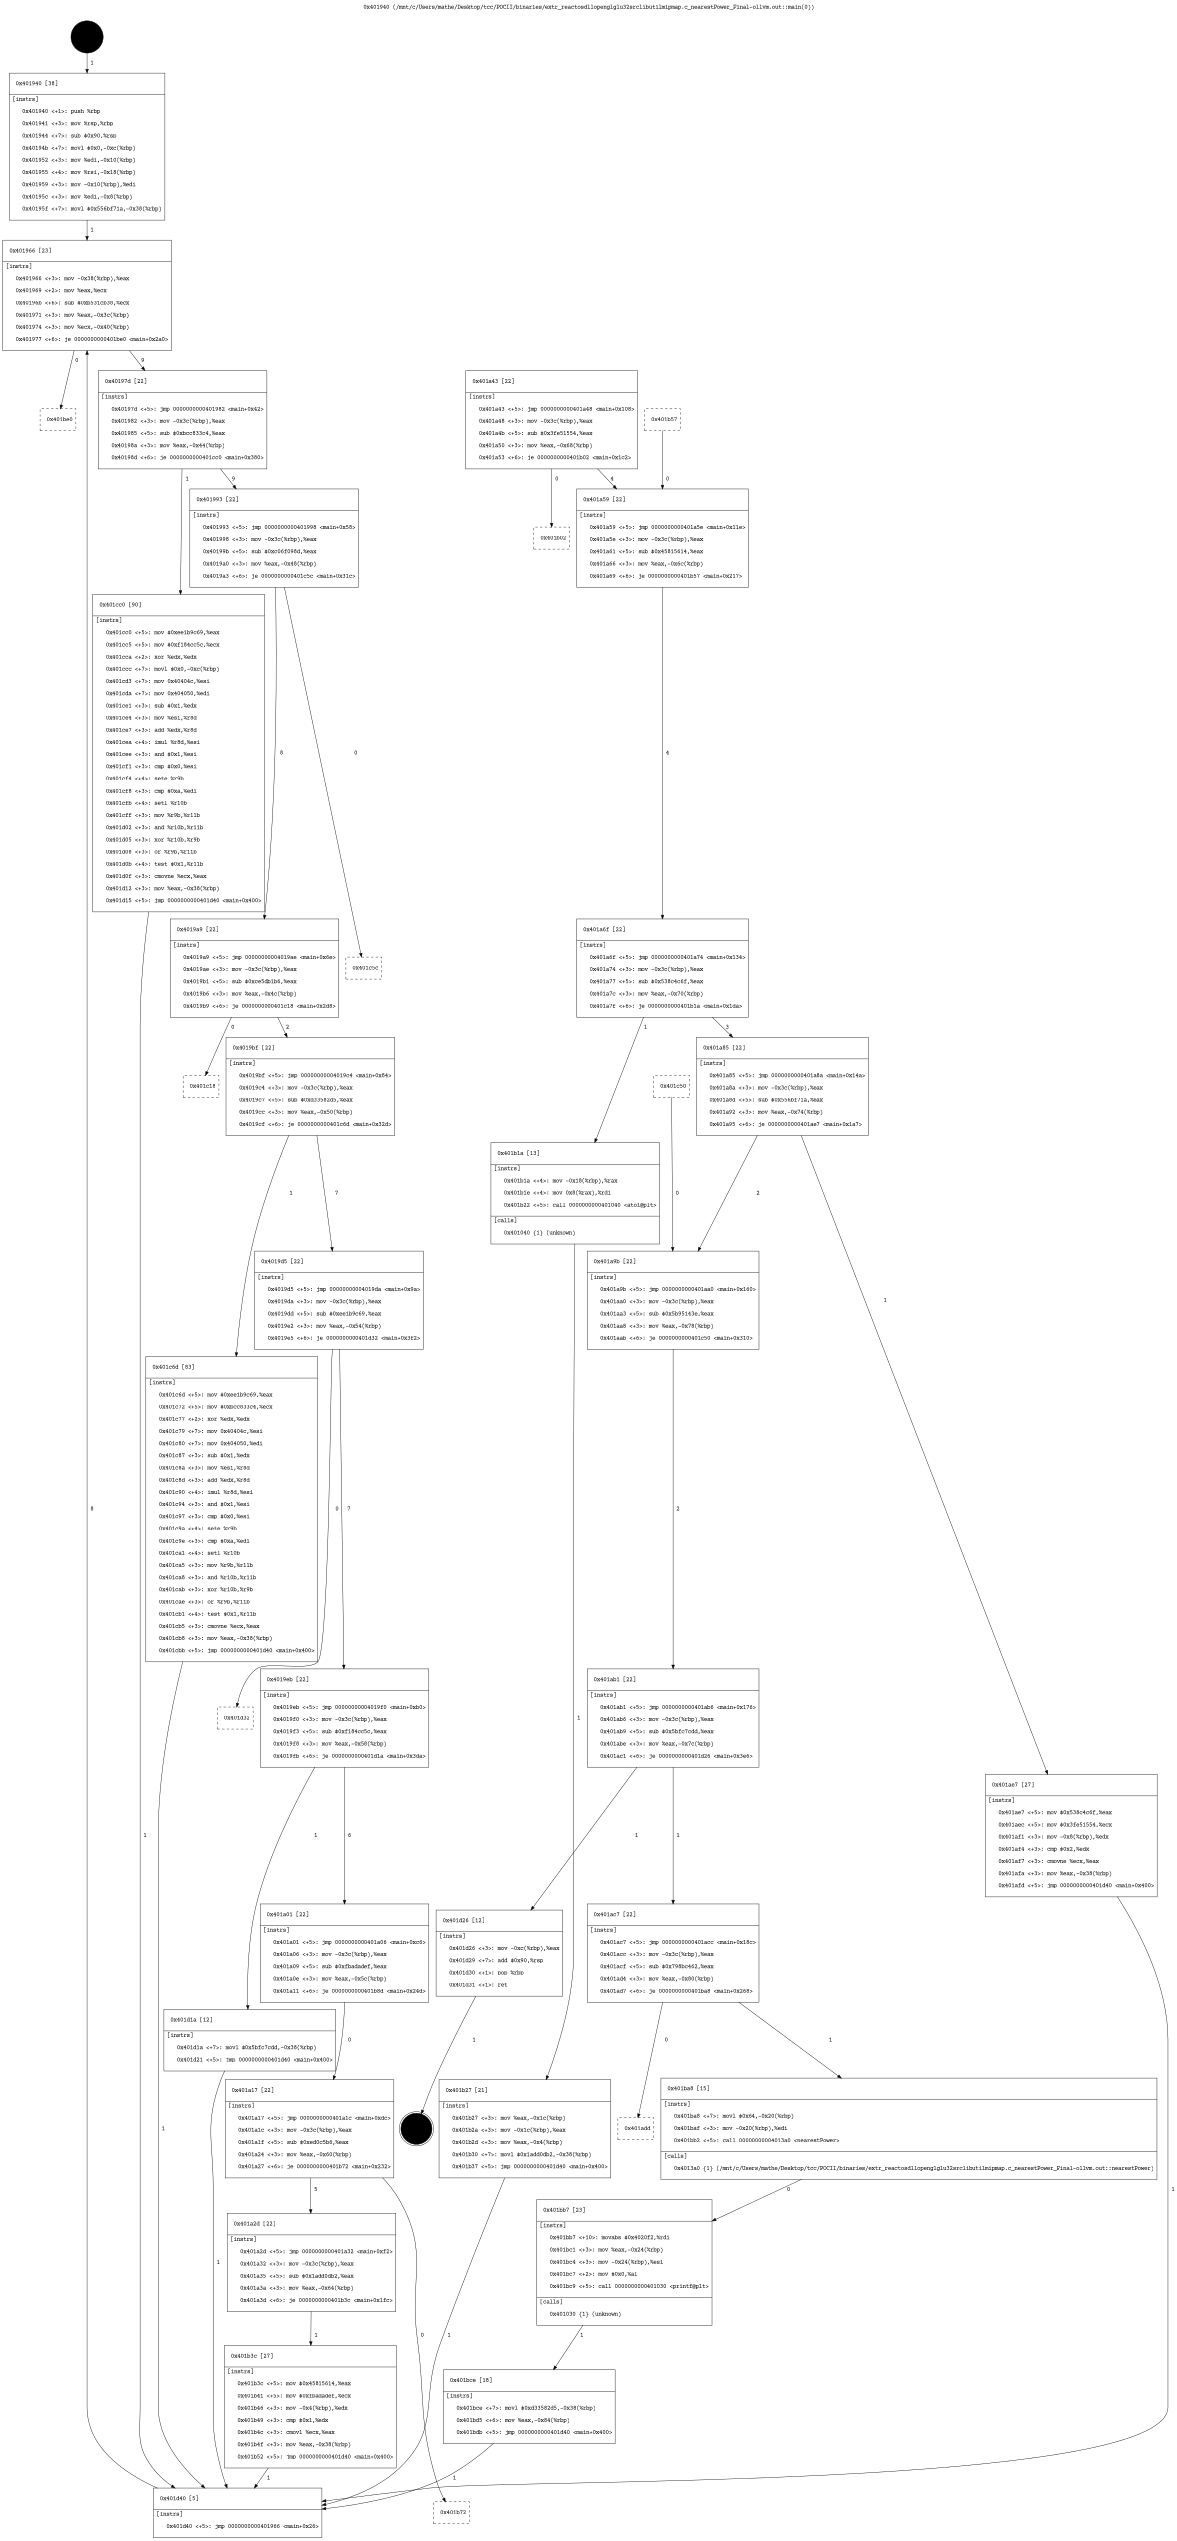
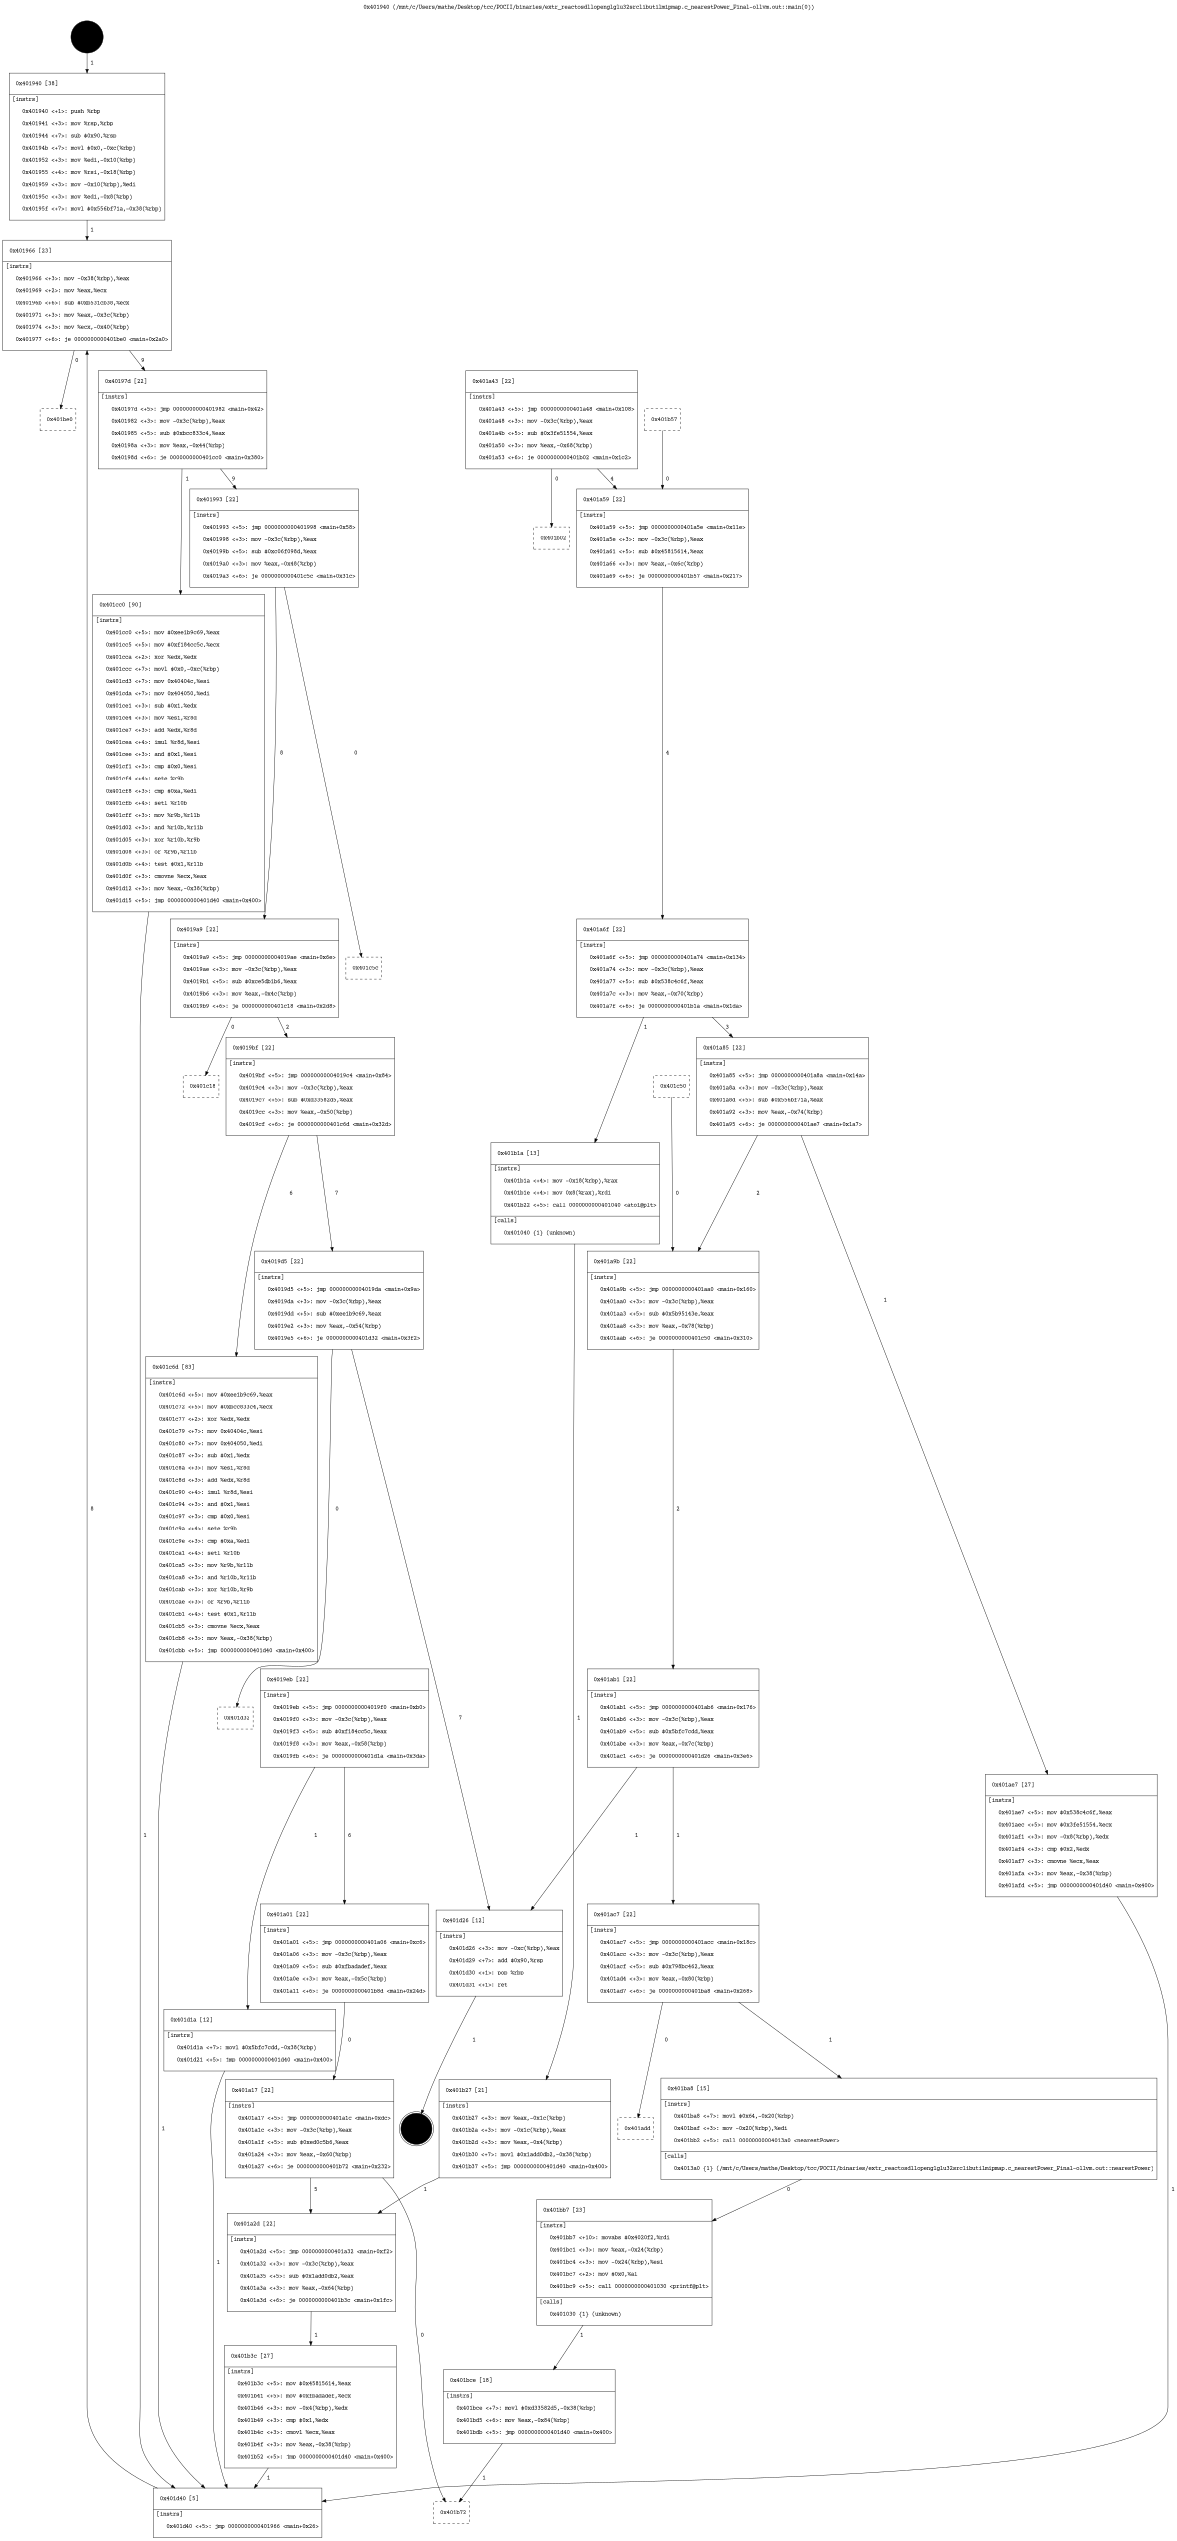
(289, 1193) -> (289, 1193)
(342, 1507) -> (422, 1627)
(435, 2362) -> (409, 2193)
(428, 2485) -> (482, 2471)
